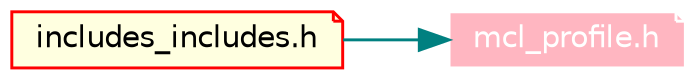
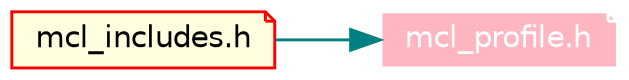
(177, 40) -> (143, 40)
